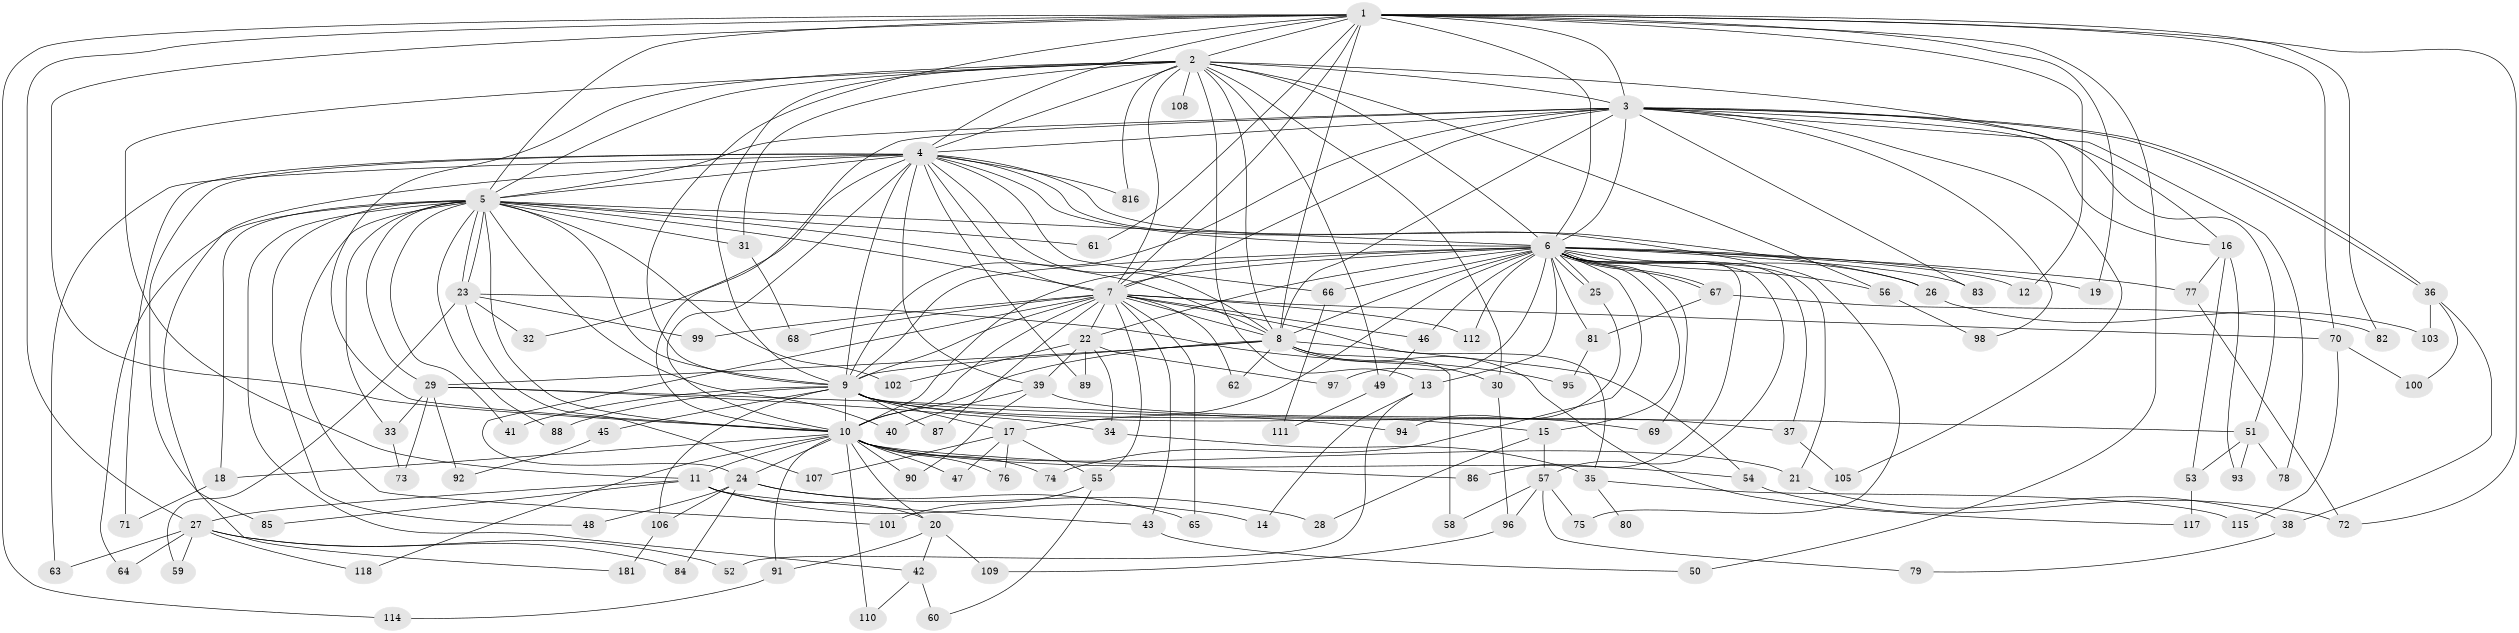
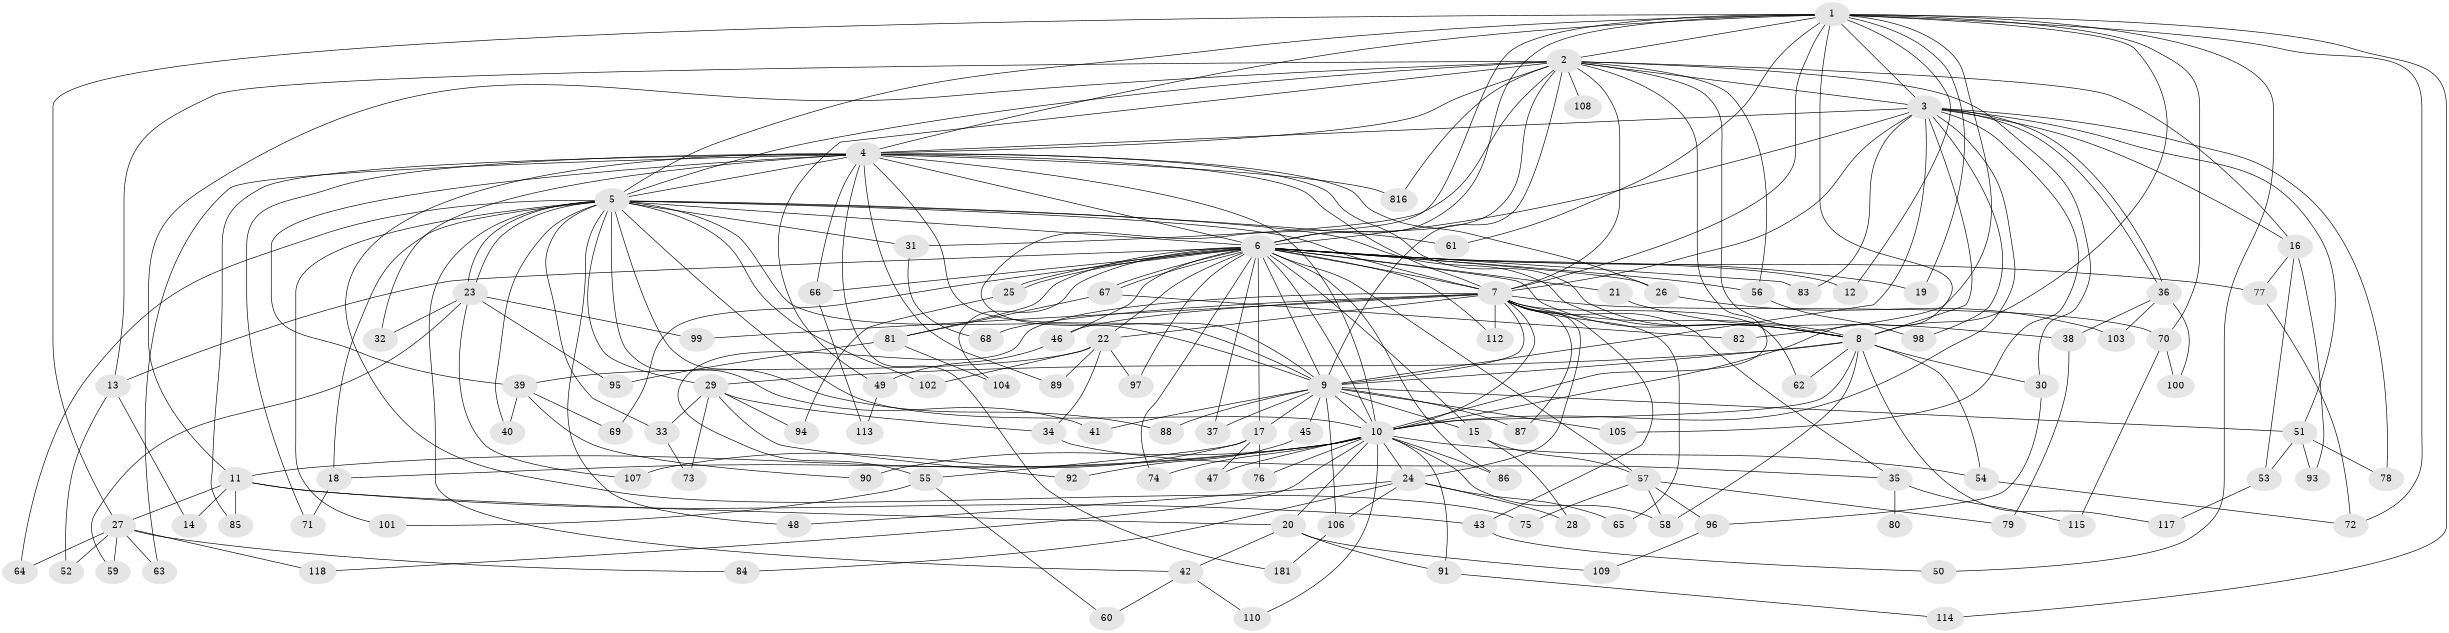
(968, 129) -> none
none -> (1002, 386)
(1281, 433) -> (865, 433)
(1816, 456) -> (1471, 409)
(1297, 457) -> (1535, 505)
